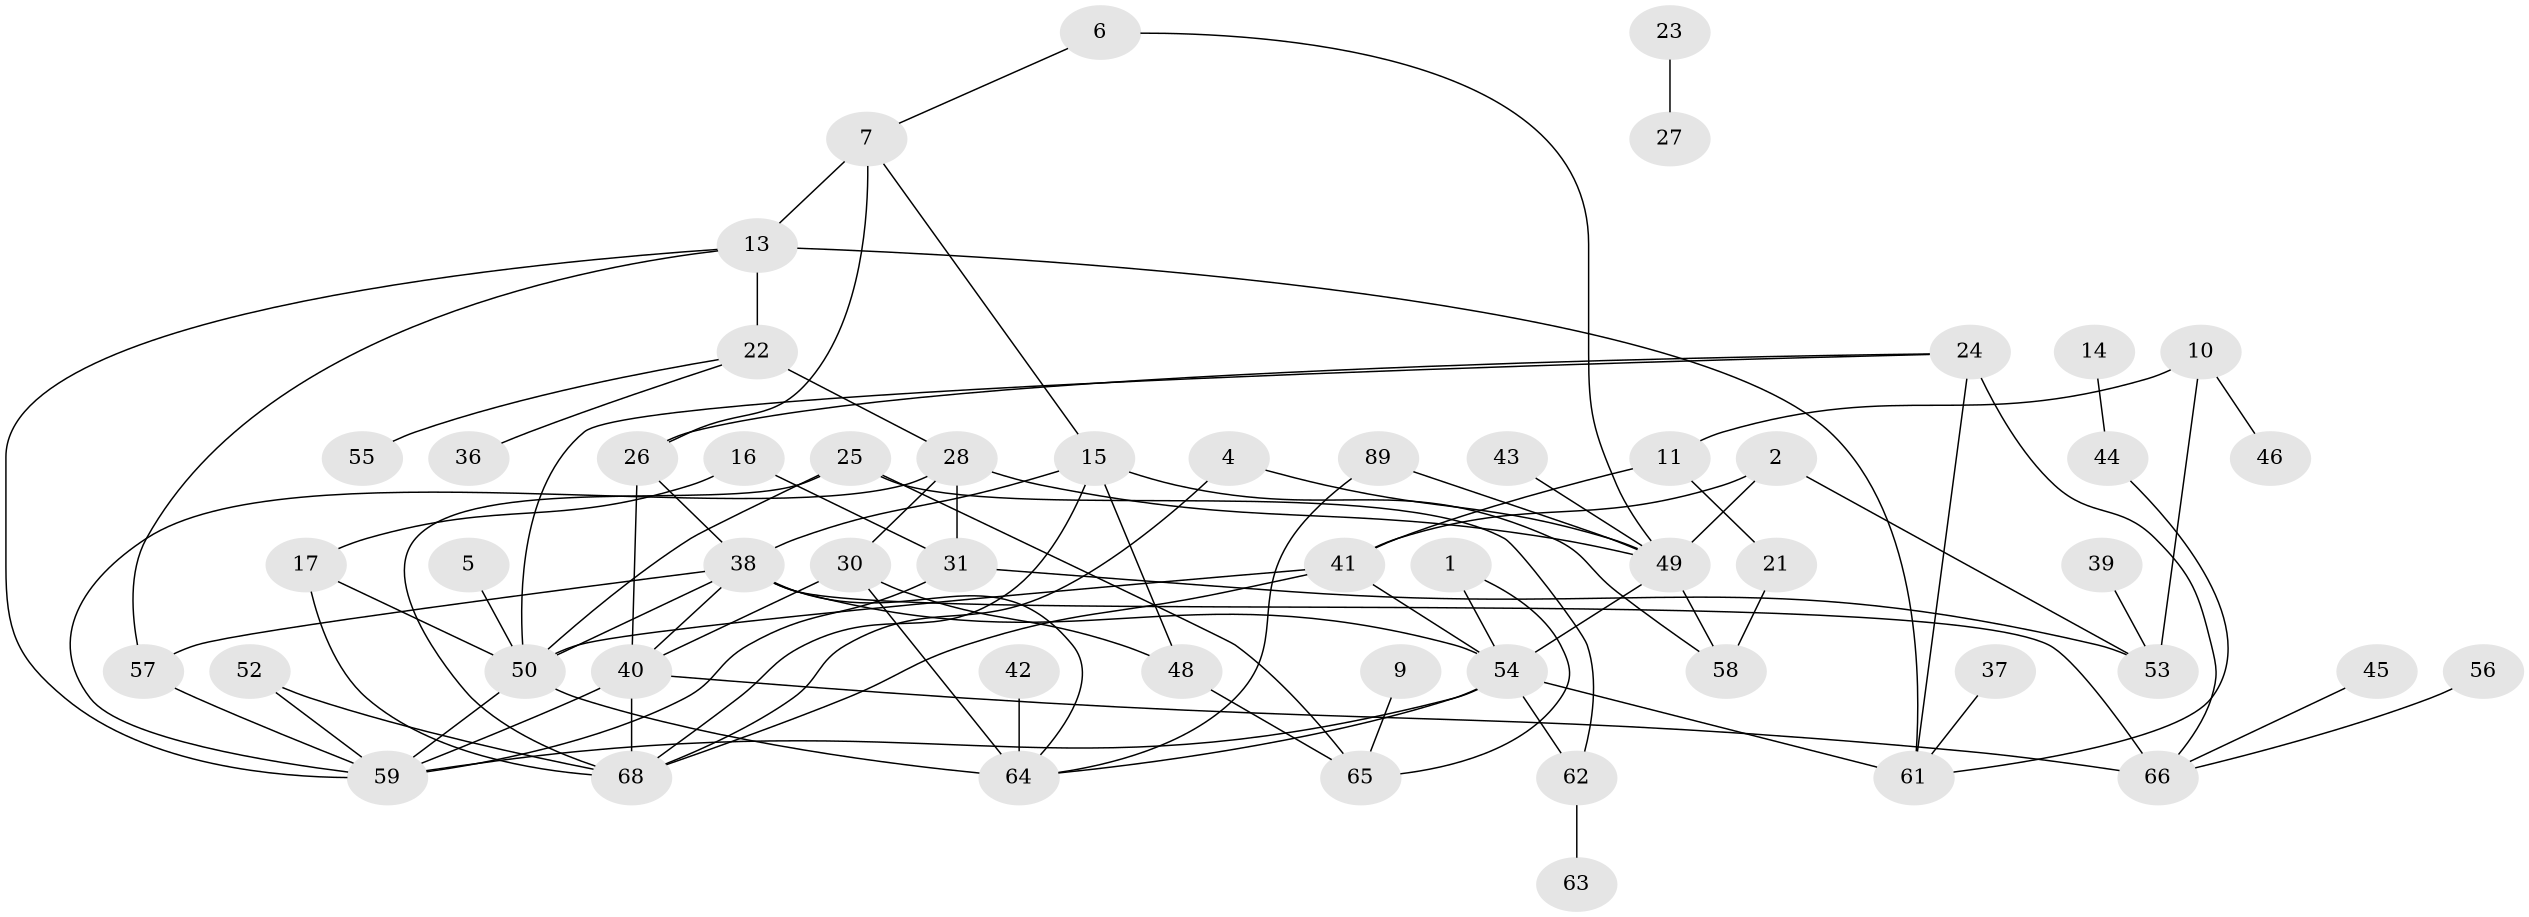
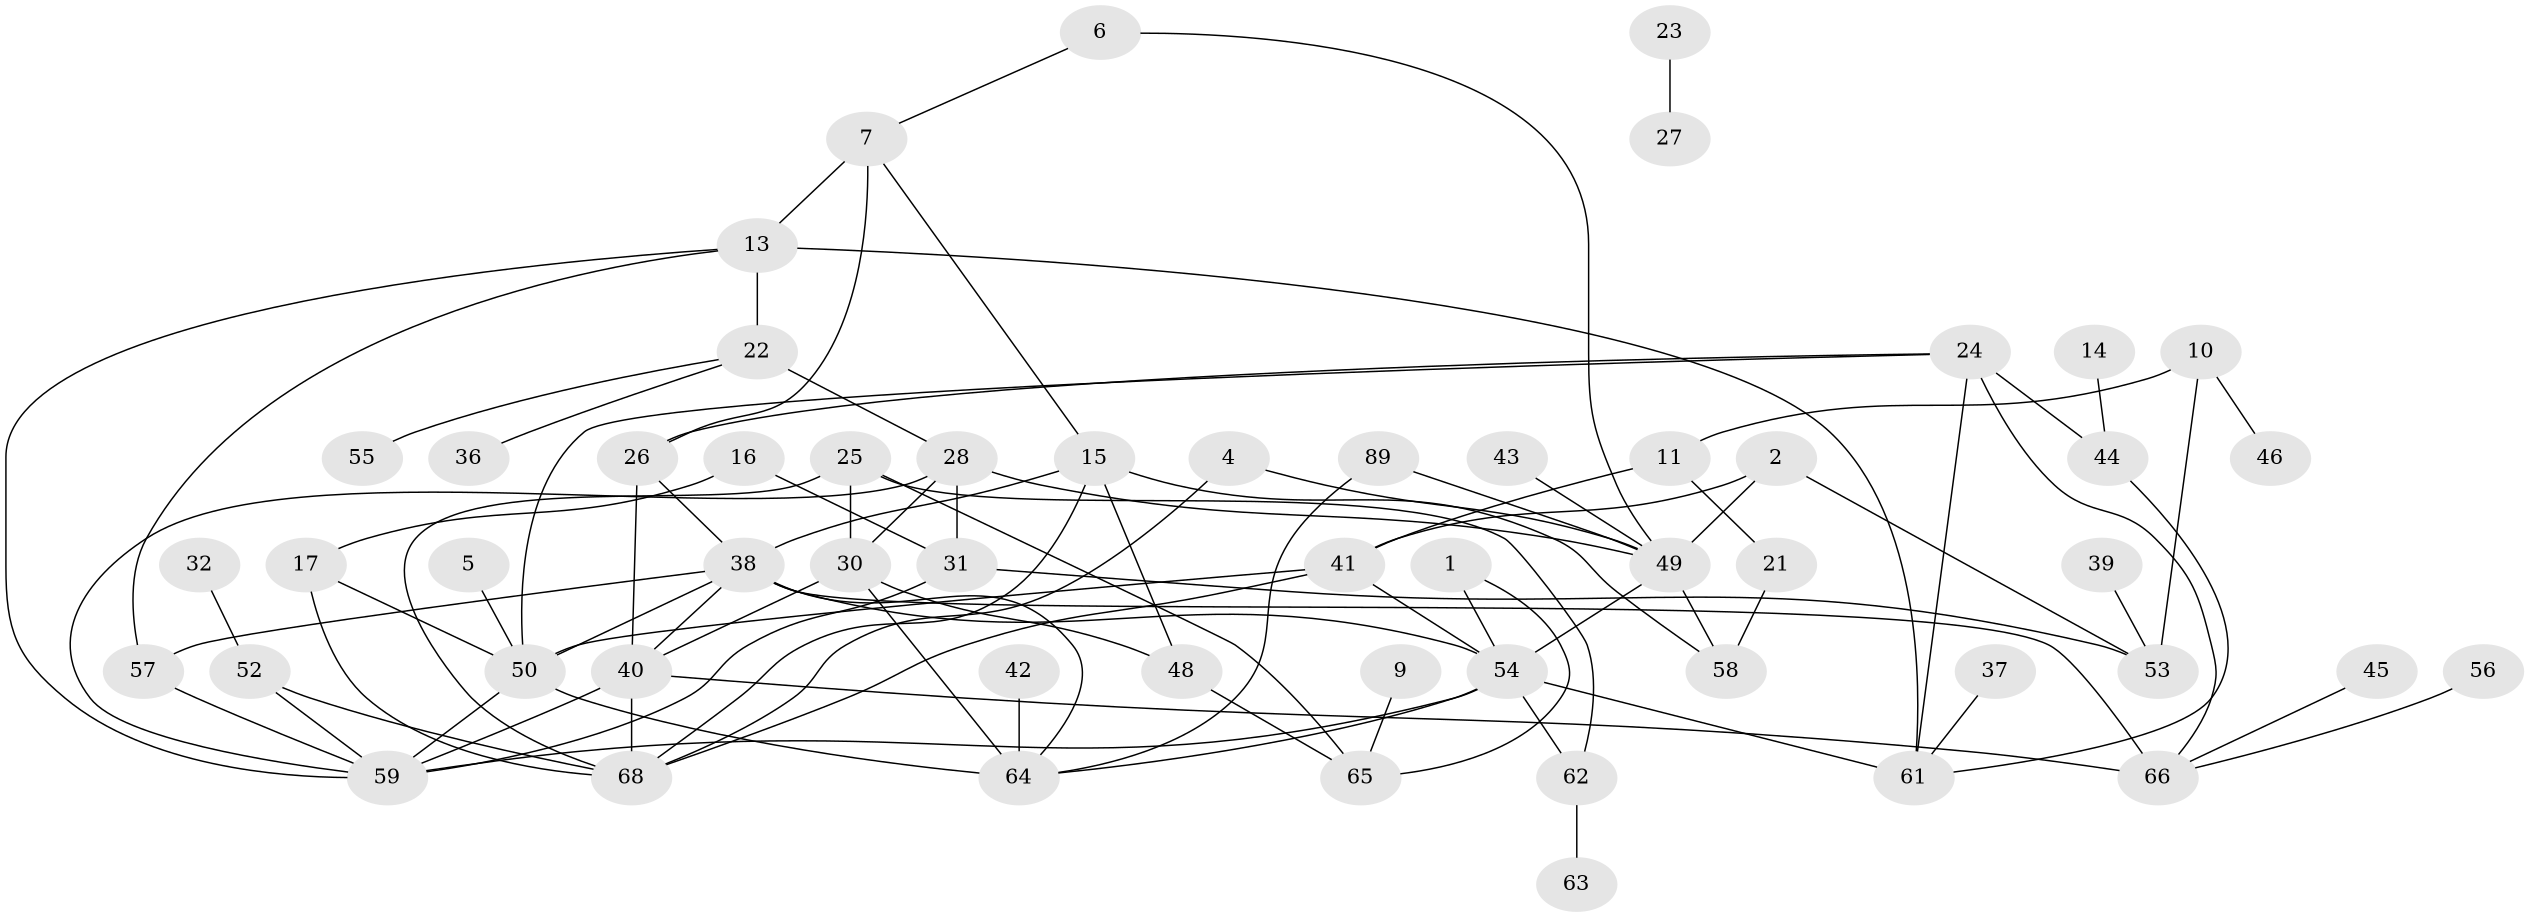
none -> (2046, 410)
(675, 549) -> (851, 512)
none -> (200, 565)
